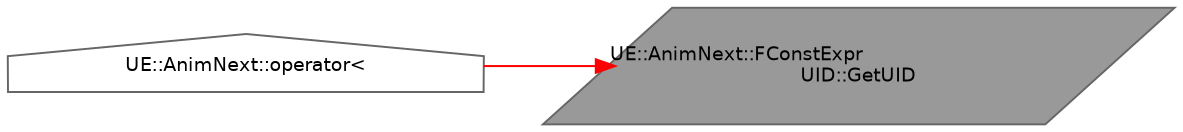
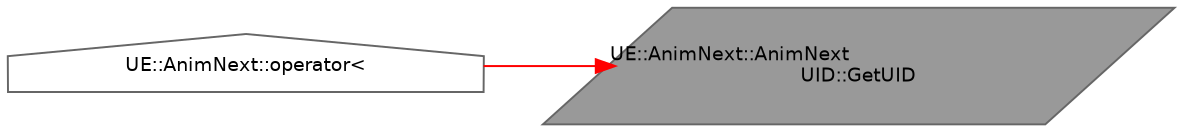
(859, 66) -> (859, 66)
